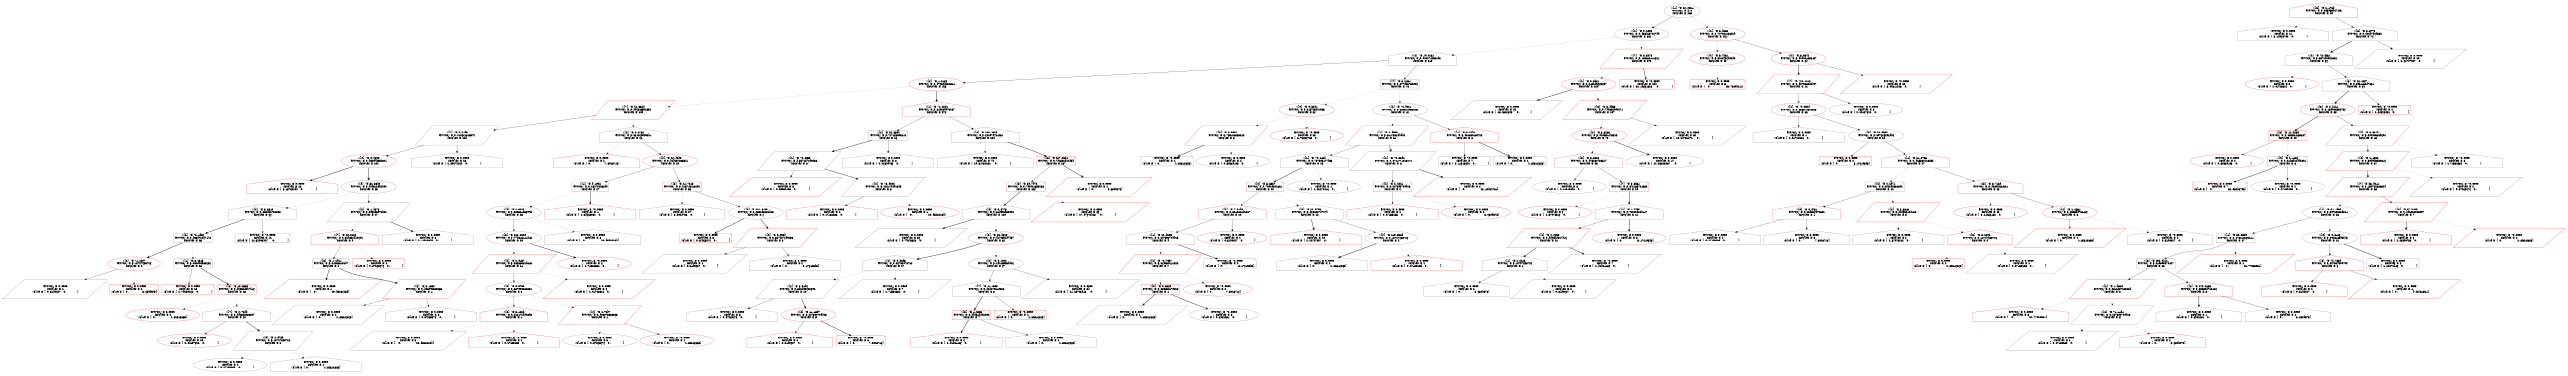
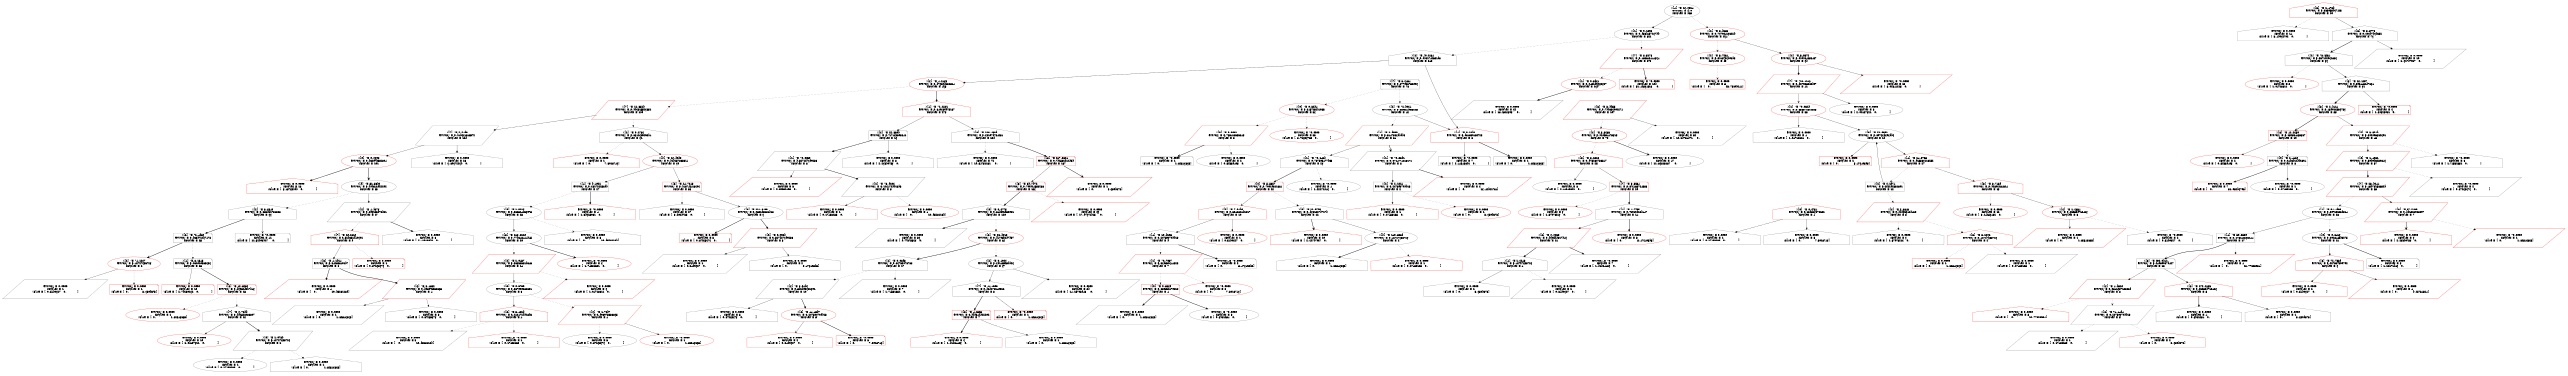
(1411, 72) -> (1439, 97)
(1595, 95) -> none
(1848, 199) -> (1879, 163)
(2196, 251) -> (2196, 251)
